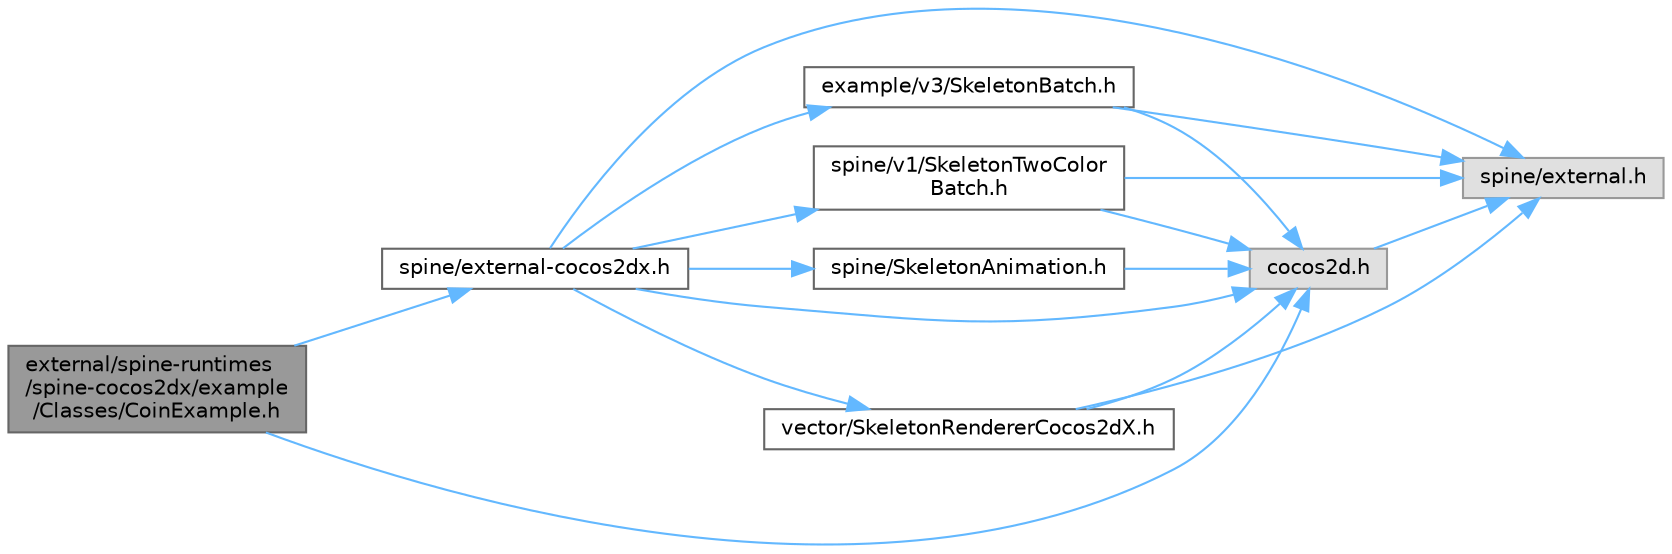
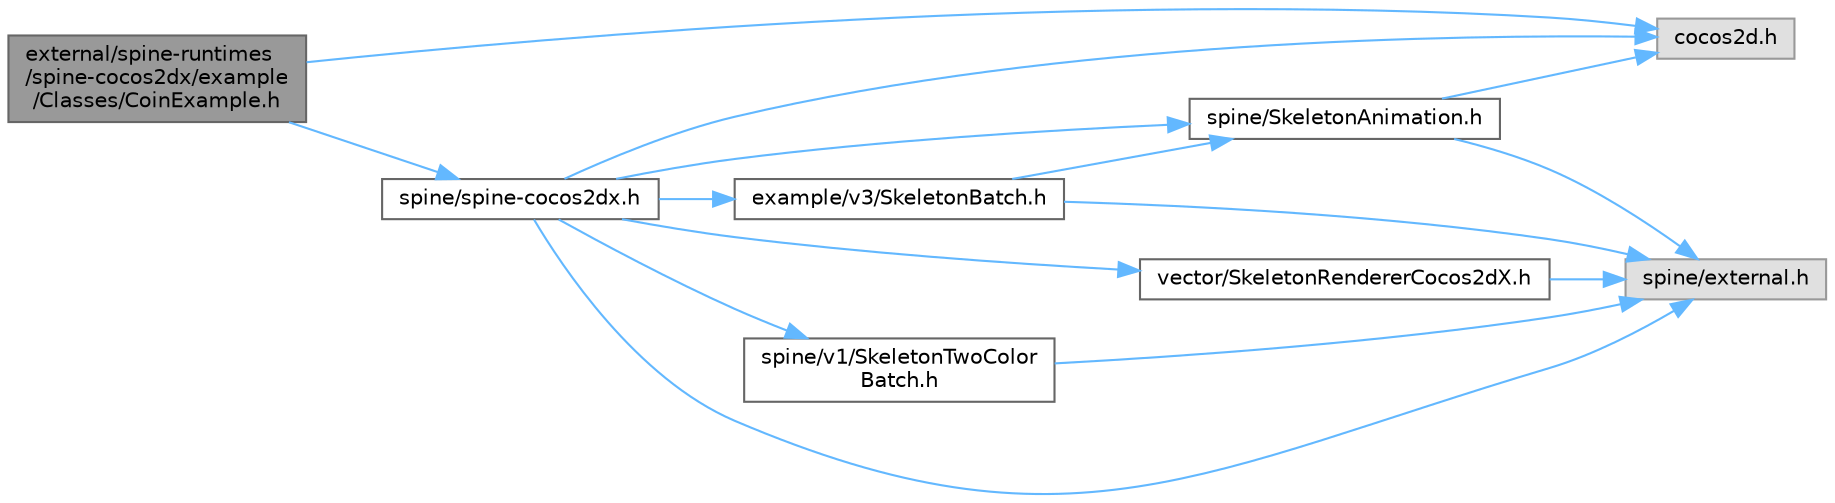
(1216, 156) -> (1112, 161)
(1165, 226) -> none
(1431, 227) -> (1573, 180)
(535, 269) -> (520, 199)
(1205, 361) -> none
